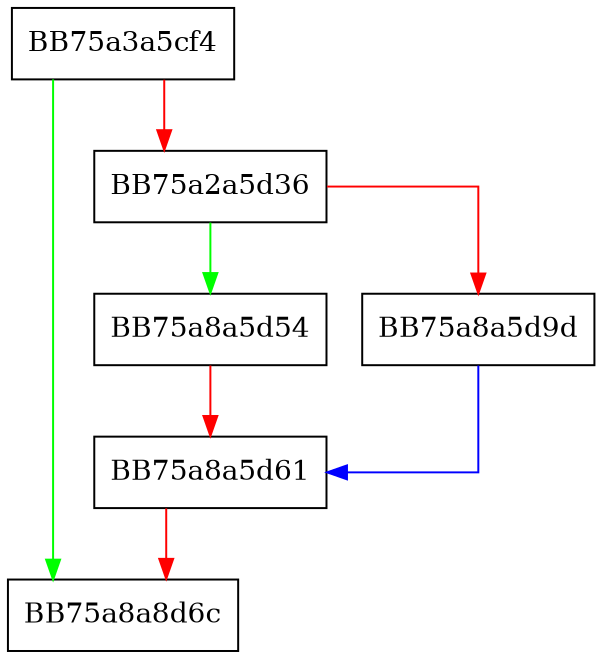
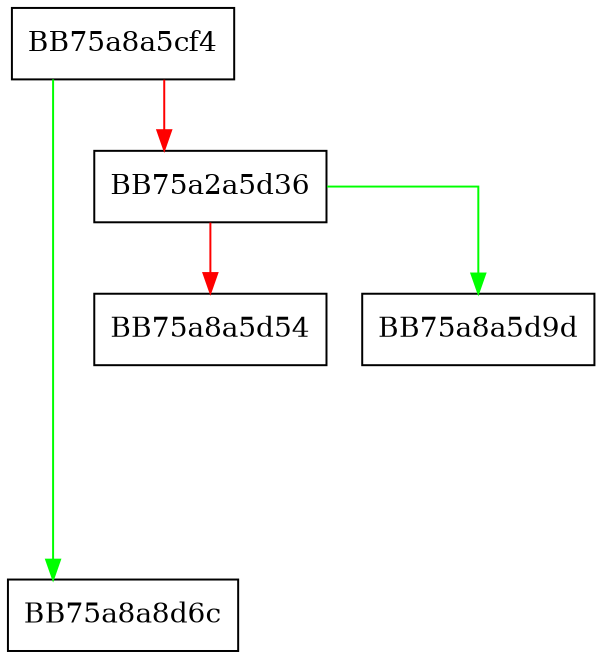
(123, 44) -> (123, 44)
(446, 187) -> (446, 187)
(210, 248) -> (210, 248)
(210, 472) -> none
